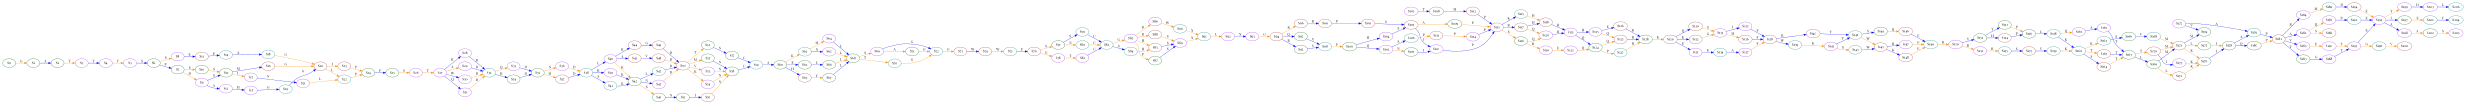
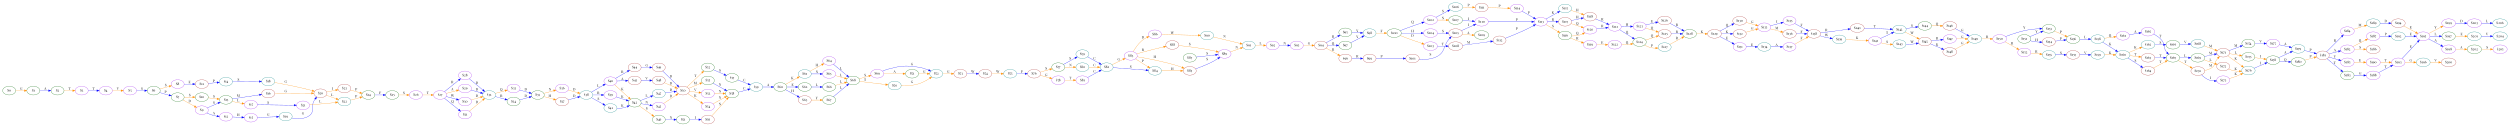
(1475, 26) -> none
(2190, 27) -> (2260, 43)
none -> (1411, 40)
(1967, 41) -> (2022, 31)
(1139, 50) -> (1142, 63)
